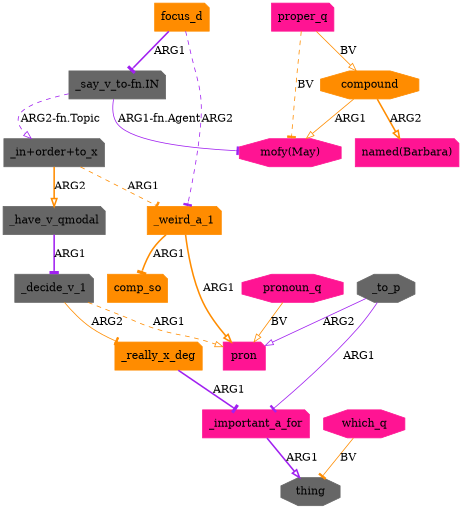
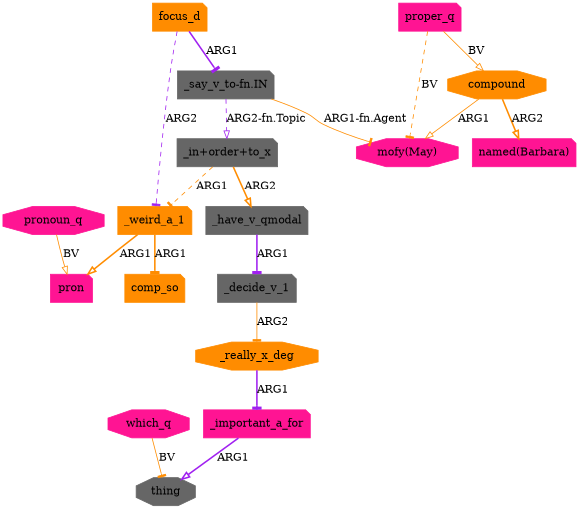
(162, 142) -> (319, 122)
(386, 288) -> none
(150, 327) -> none
(159, 356) -> (257, 356)
